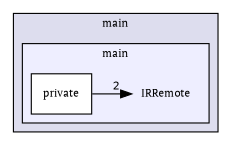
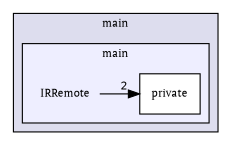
(106, 94) -> (114, 94)
